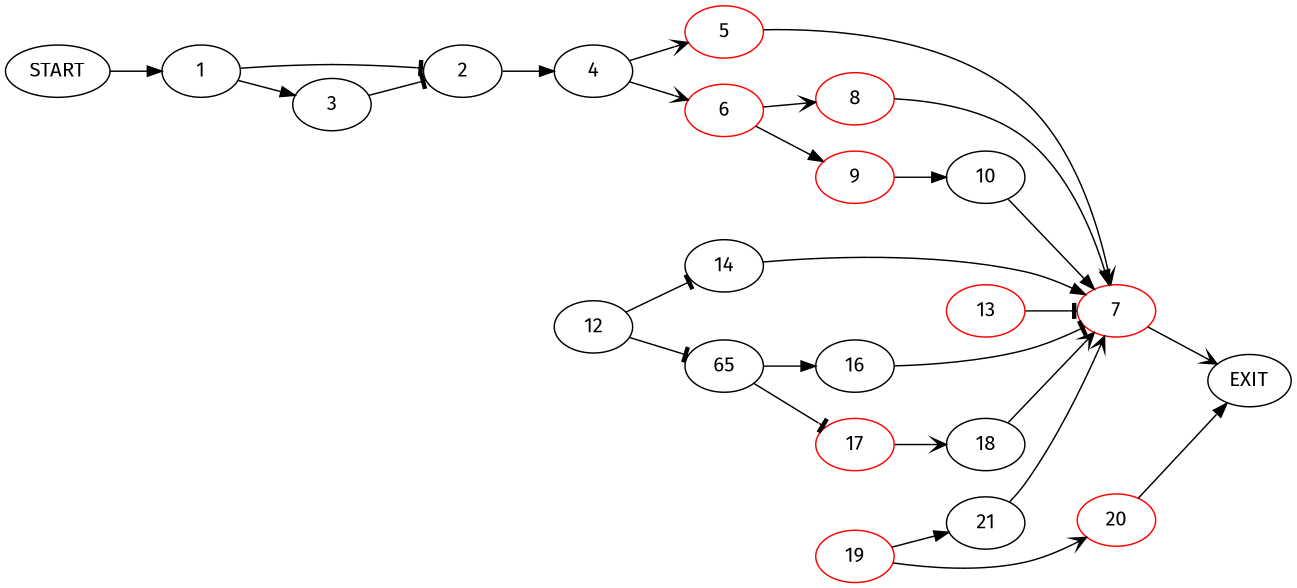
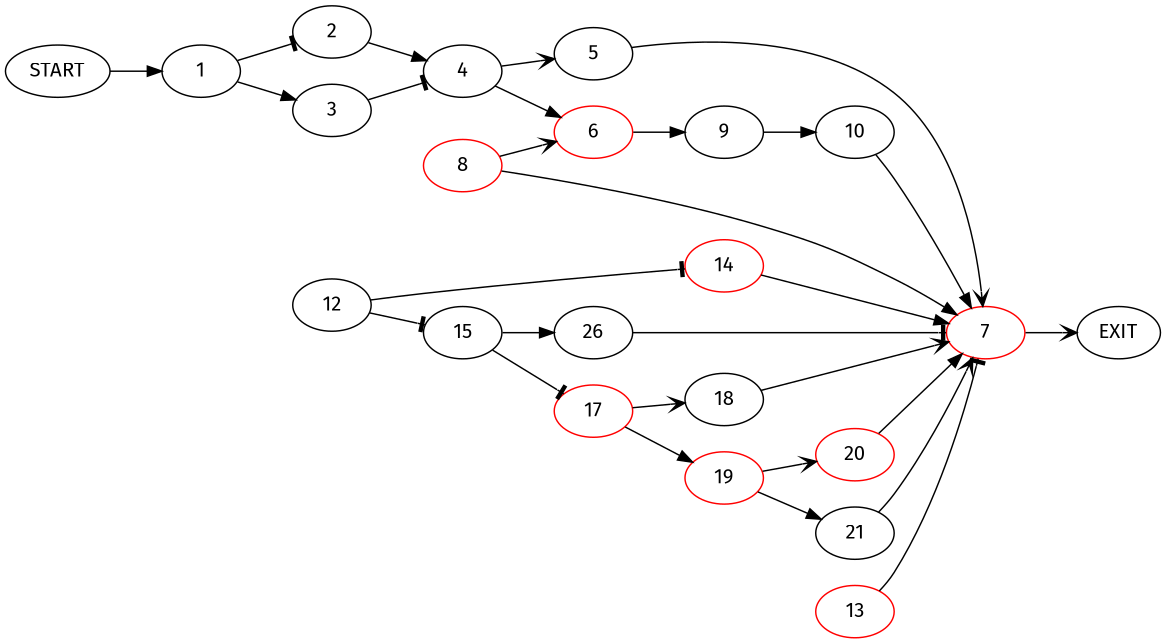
(724, 32) -> (593, 54)
(394, 89) -> (394, 92)
(652, 89) -> (521, 98)
(782, 105) -> (521, 151)
(855, 177) -> (724, 132)
(724, 266) -> (724, 266)
(724, 366) -> (463, 333)
(855, 366) -> (593, 333)
none -> (652, 441)
(1177, 456) -> (915, 399)
